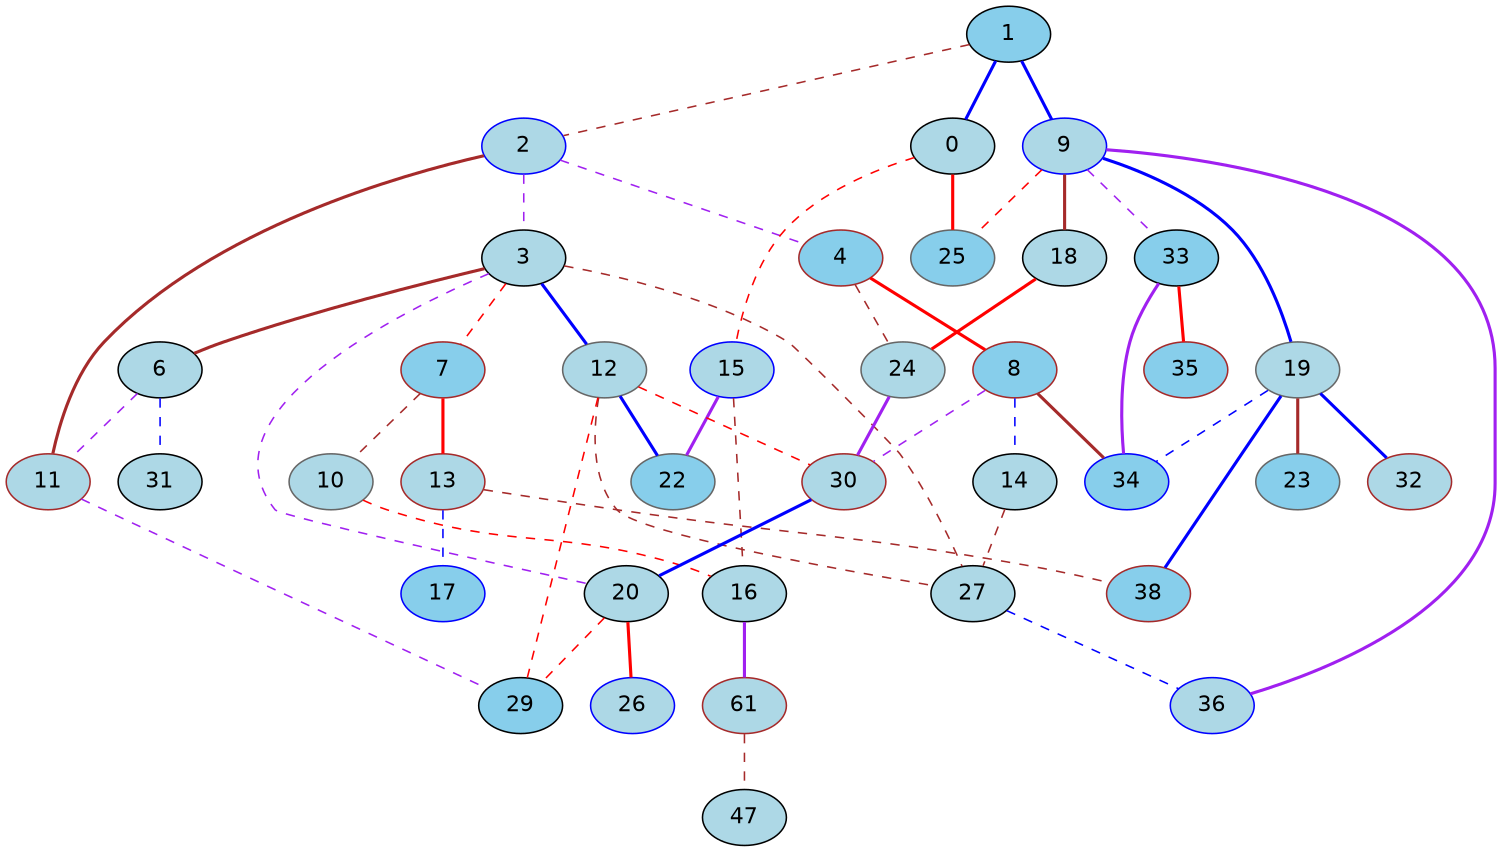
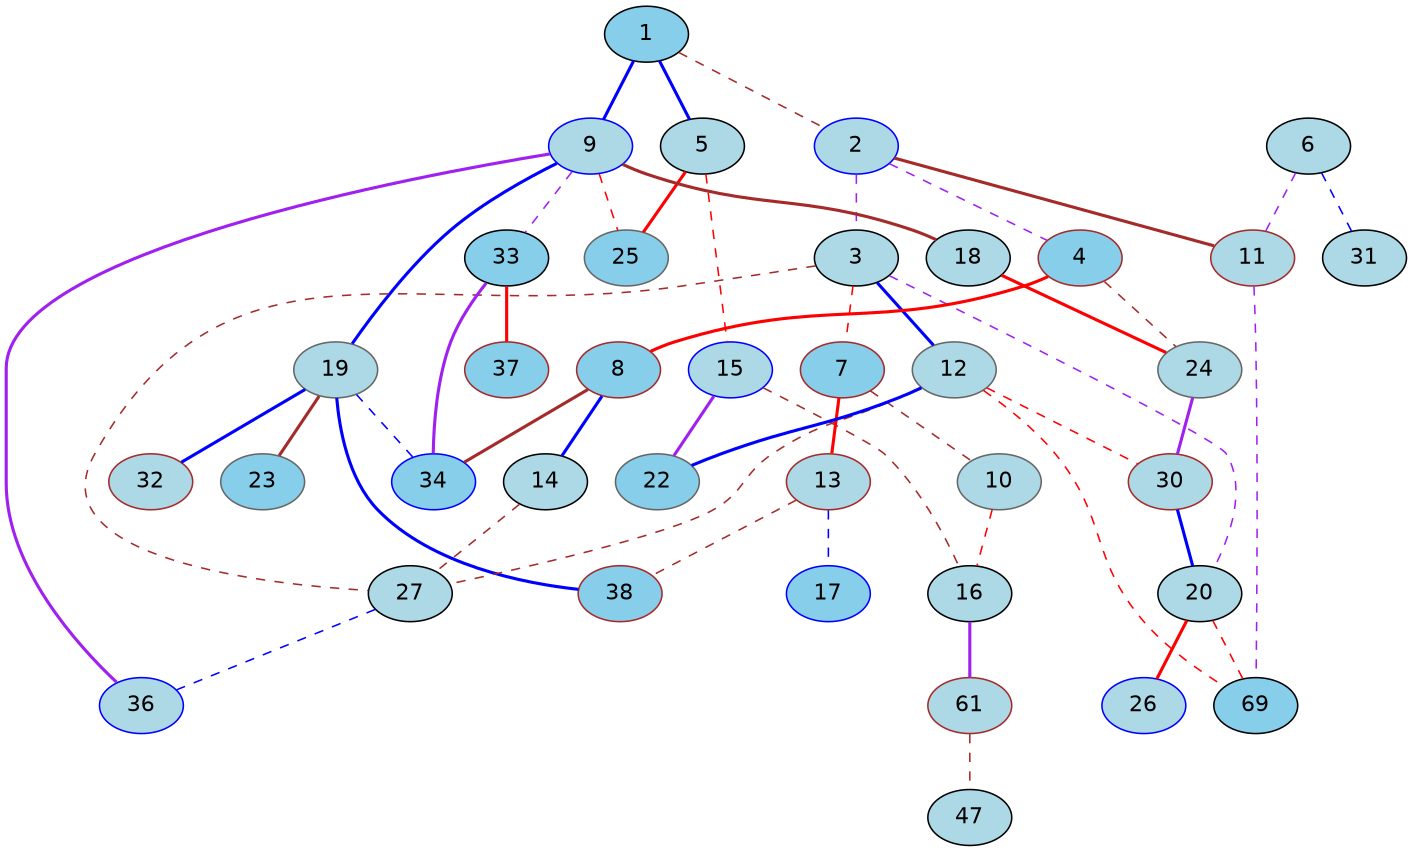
(953, 146) -> (702, 146)
(338, 307) -> none
(1186, 370) -> (507, 370)
(929, 426) -> none
(1015, 426) -> (582, 426)
(521, 706) -> (1256, 706)
